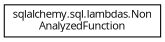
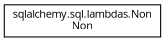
(82, 21) -> (82, 21)
